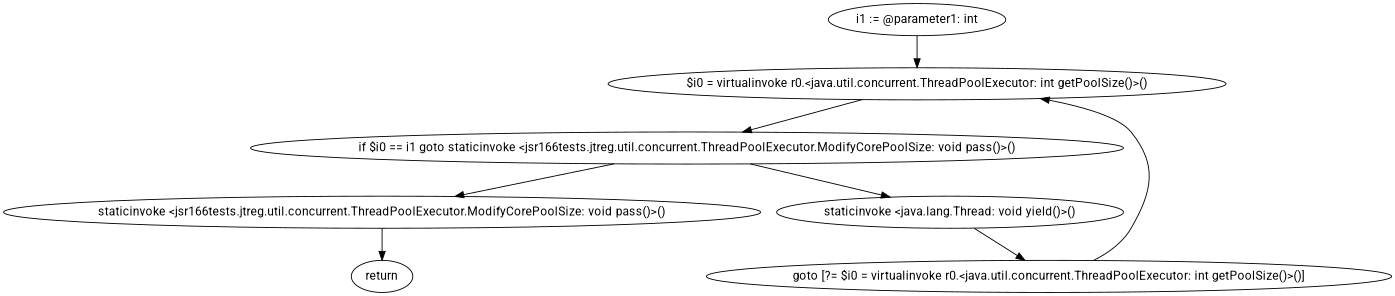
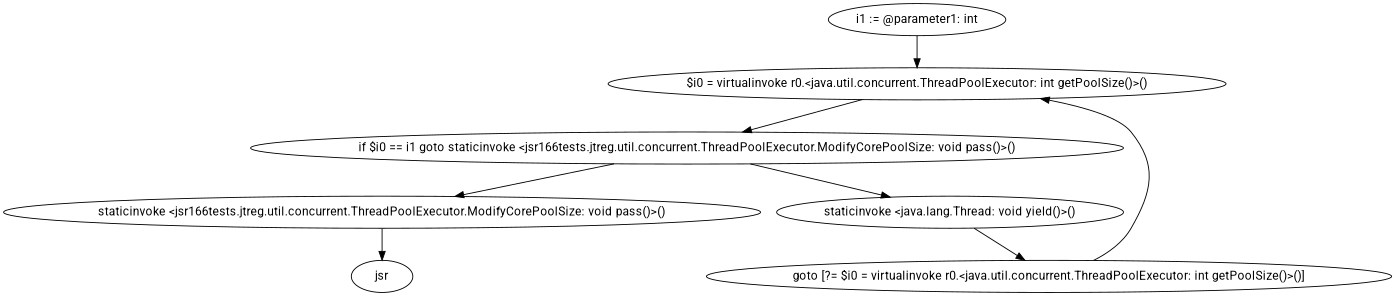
(382, 276) -> (382, 276)
